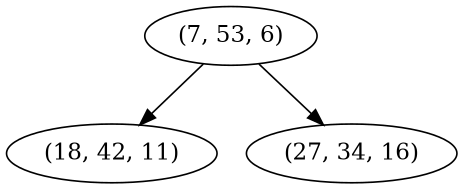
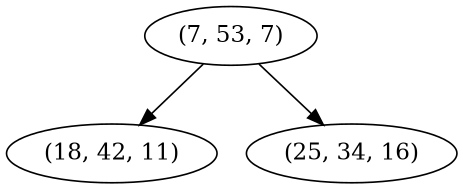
(231, 36) -> (231, 36)
(352, 153) -> (352, 153)
